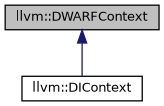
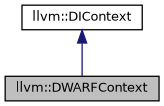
(82, 60) -> (82, 60)
